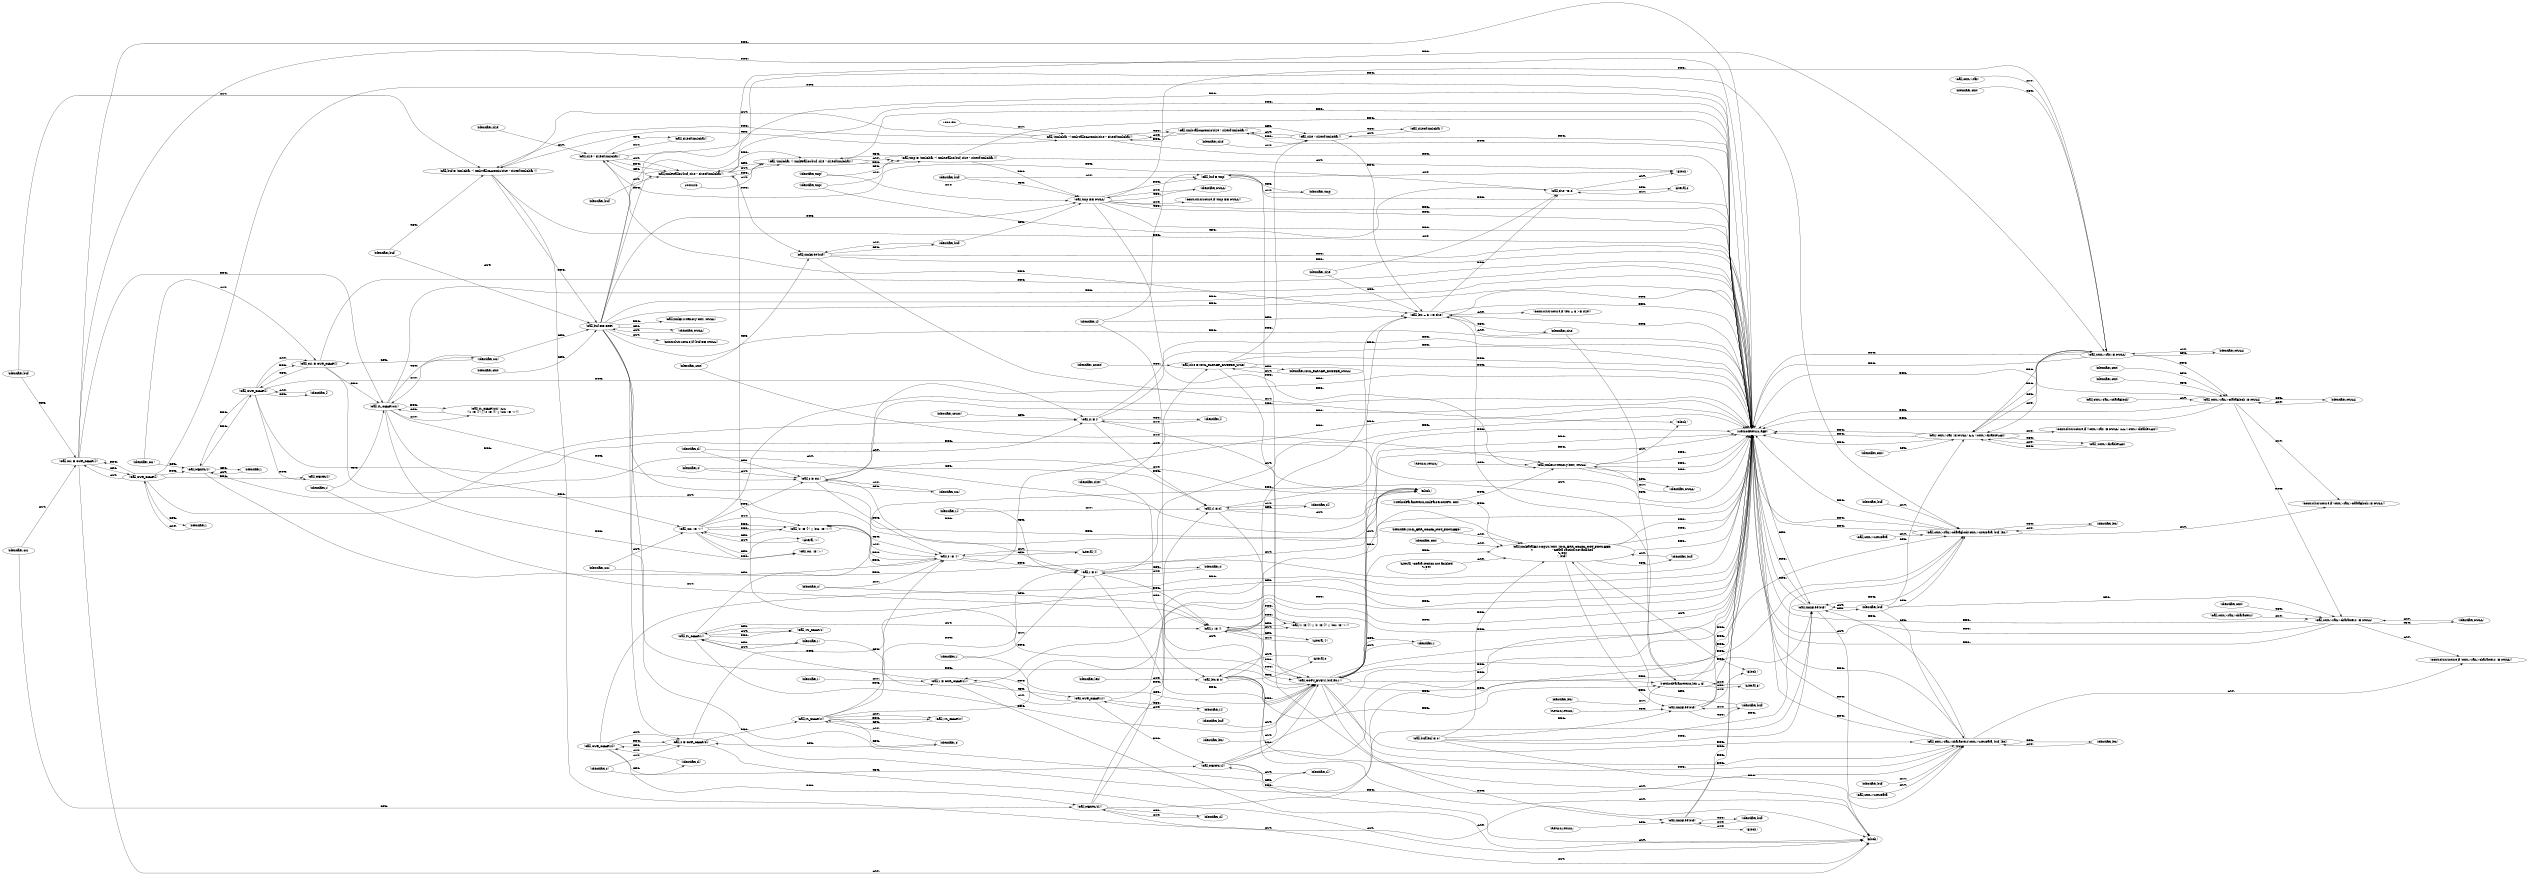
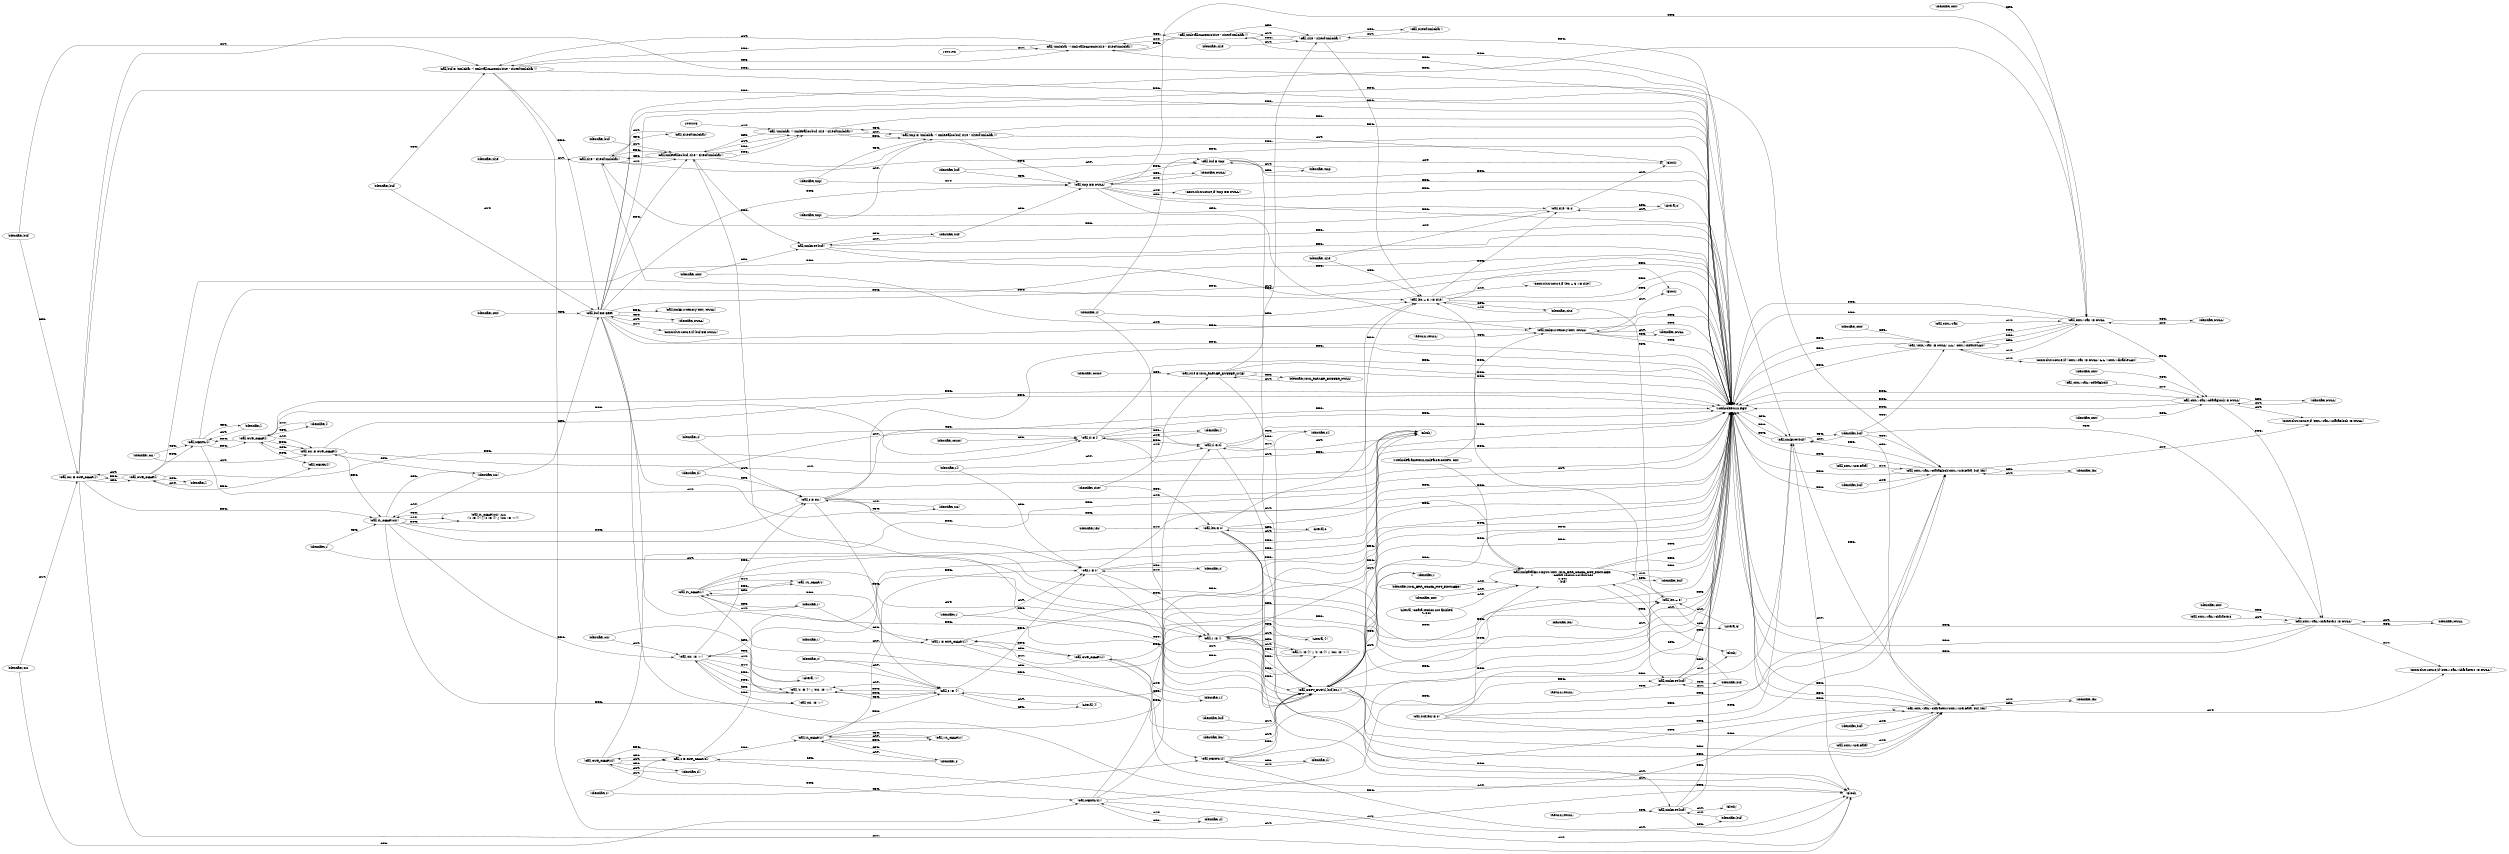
(2107, 445) -> none
none -> (1448, 449)
(1682, 684) -> (1672, 600)
